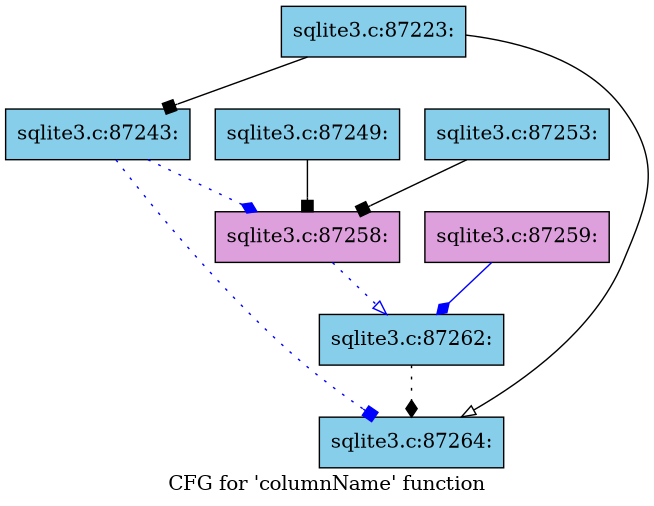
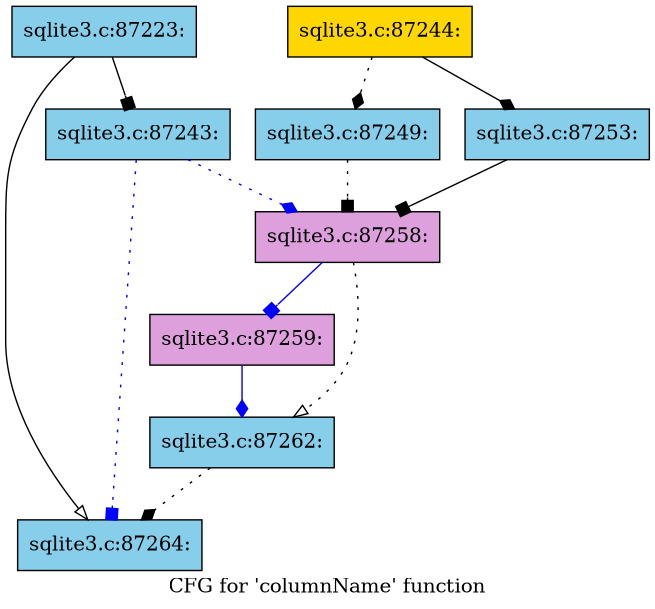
none -> (380, 32)
(307, 179) -> (348, 179)
none -> (300, 284)
(354, 284) -> (354, 345)
